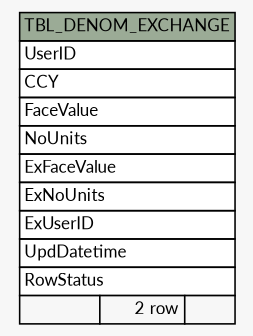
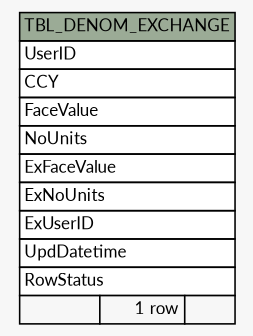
(157, 309) -> (157, 309)
